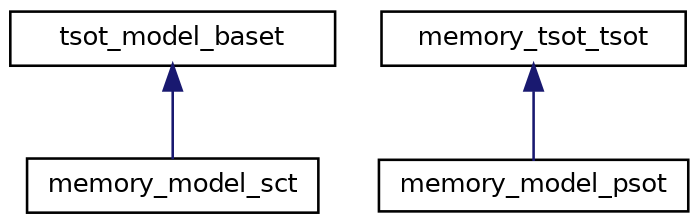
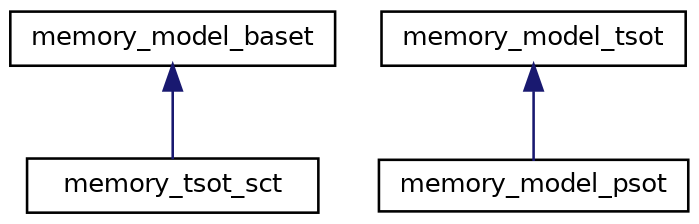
(173, 39) -> (173, 39)
(534, 39) -> (534, 39)
(173, 186) -> (173, 186)
